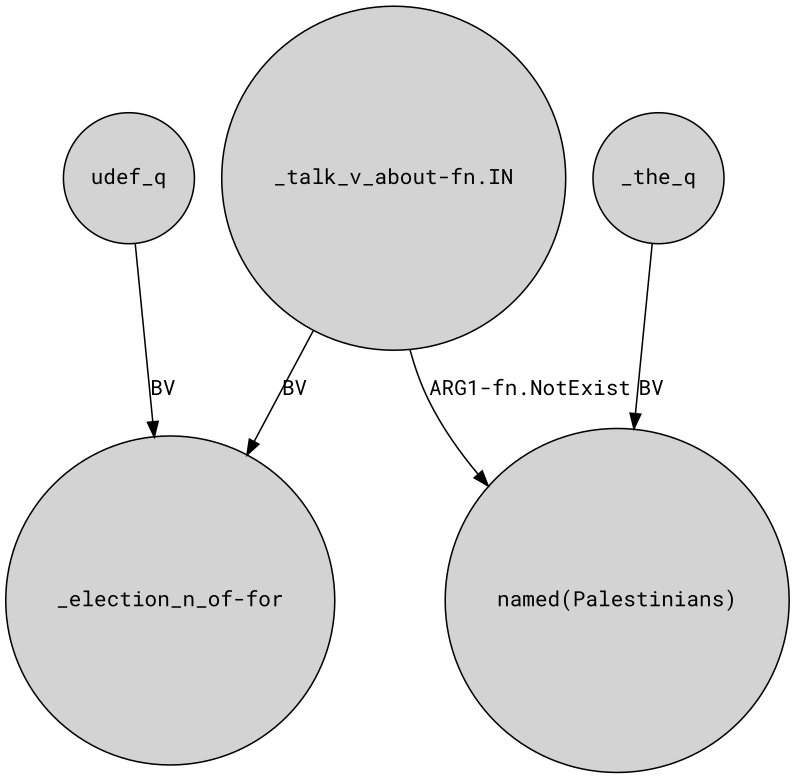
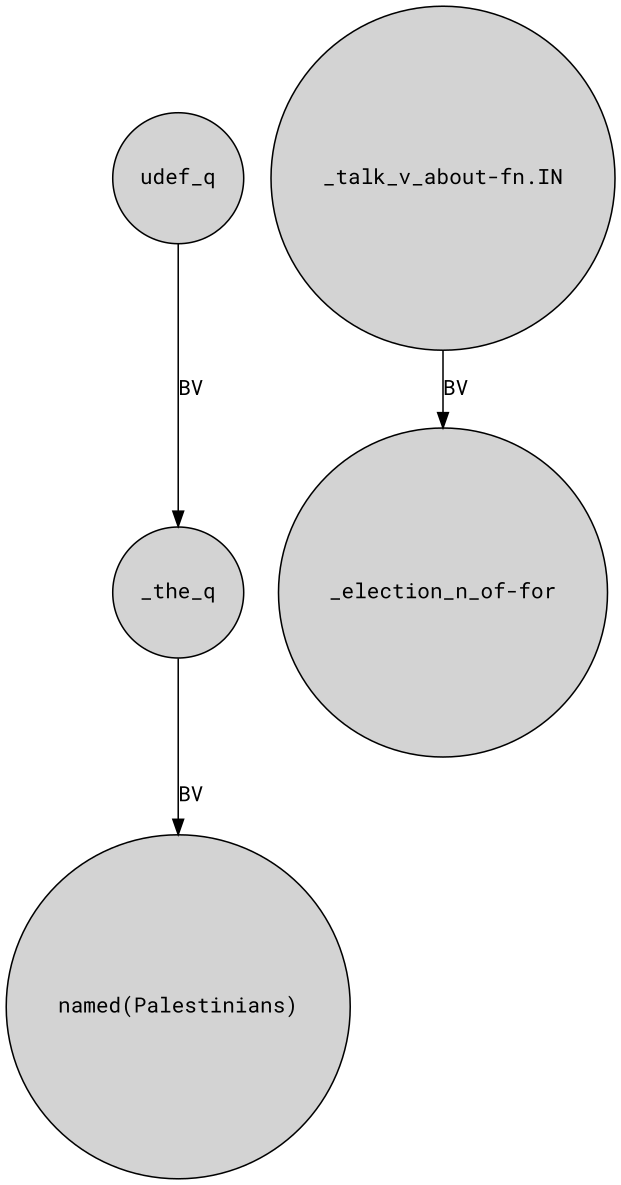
(144, 333) -> (178, 377)
(437, 416) -> none
